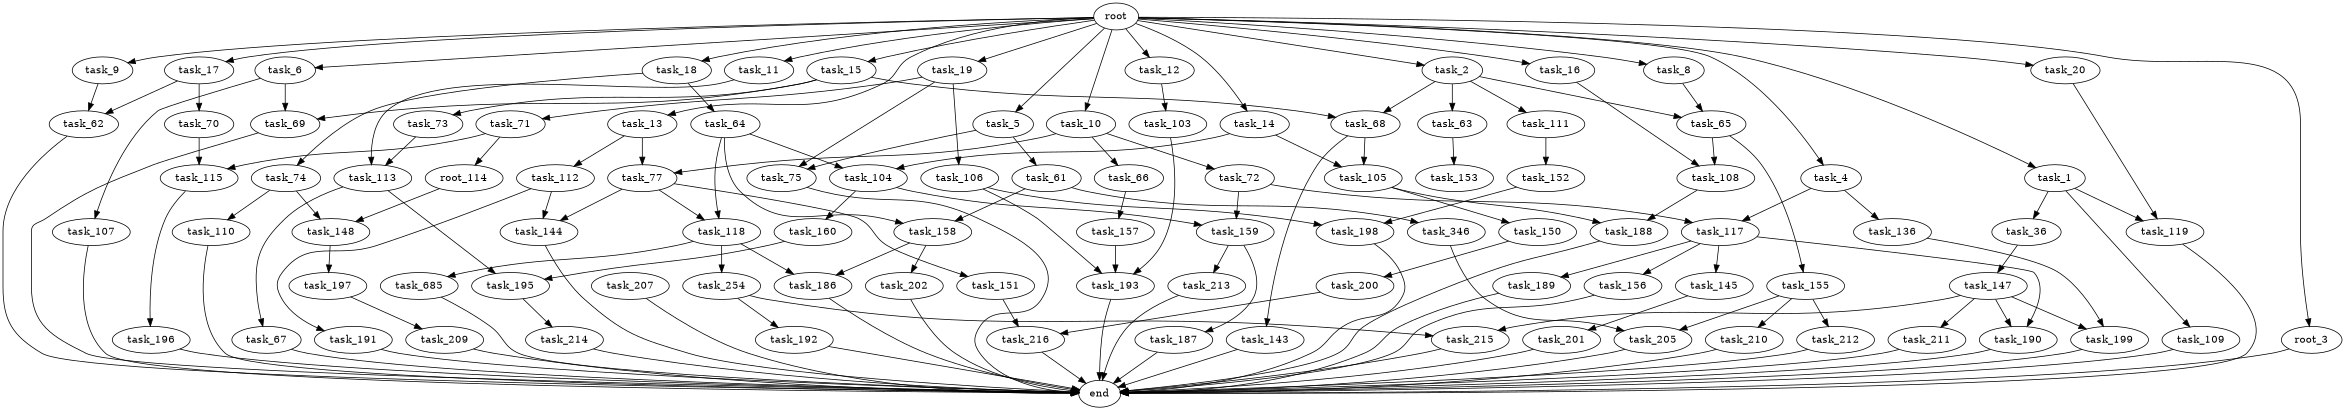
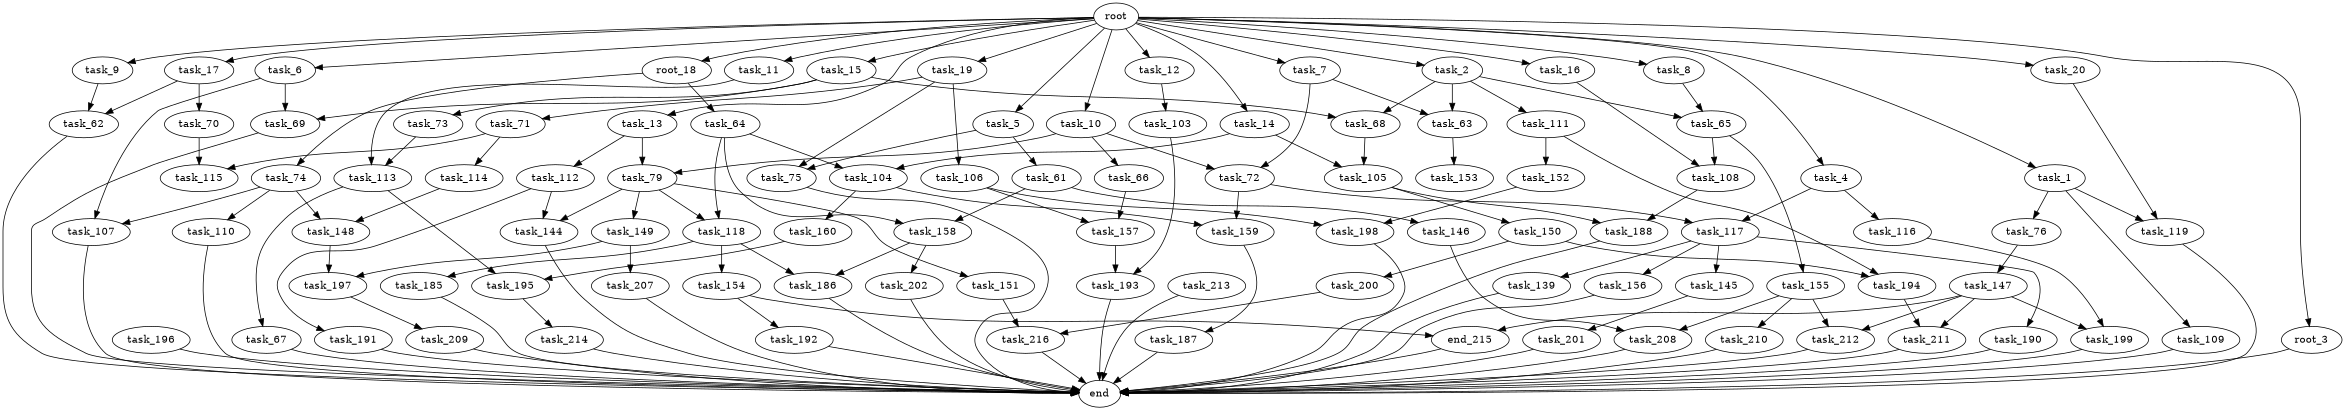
(677, 70) -> (677, 70)
none -> (1310, 70)
(464, 178) -> (464, 178)
(642, 178) -> (642, 178)
none -> (195, 205)
(1043, 223) -> (1027, 202)
none -> (630, 232)
(1446, 232) -> (1446, 232)
(1892, 232) -> (1892, 232)
(2026, 232) -> (2026, 232)
(156, 251) -> none
(1223, 256) -> none
(419, 286) -> (419, 286)
(722, 286) -> (722, 286)
(1532, 286) -> (1532, 286)
none -> (1897, 286)
(2001, 310) -> (1918, 311)
(1265, 340) -> none
(1470, 340) -> (1470, 340)
(1653, 340) -> (1653, 340)
